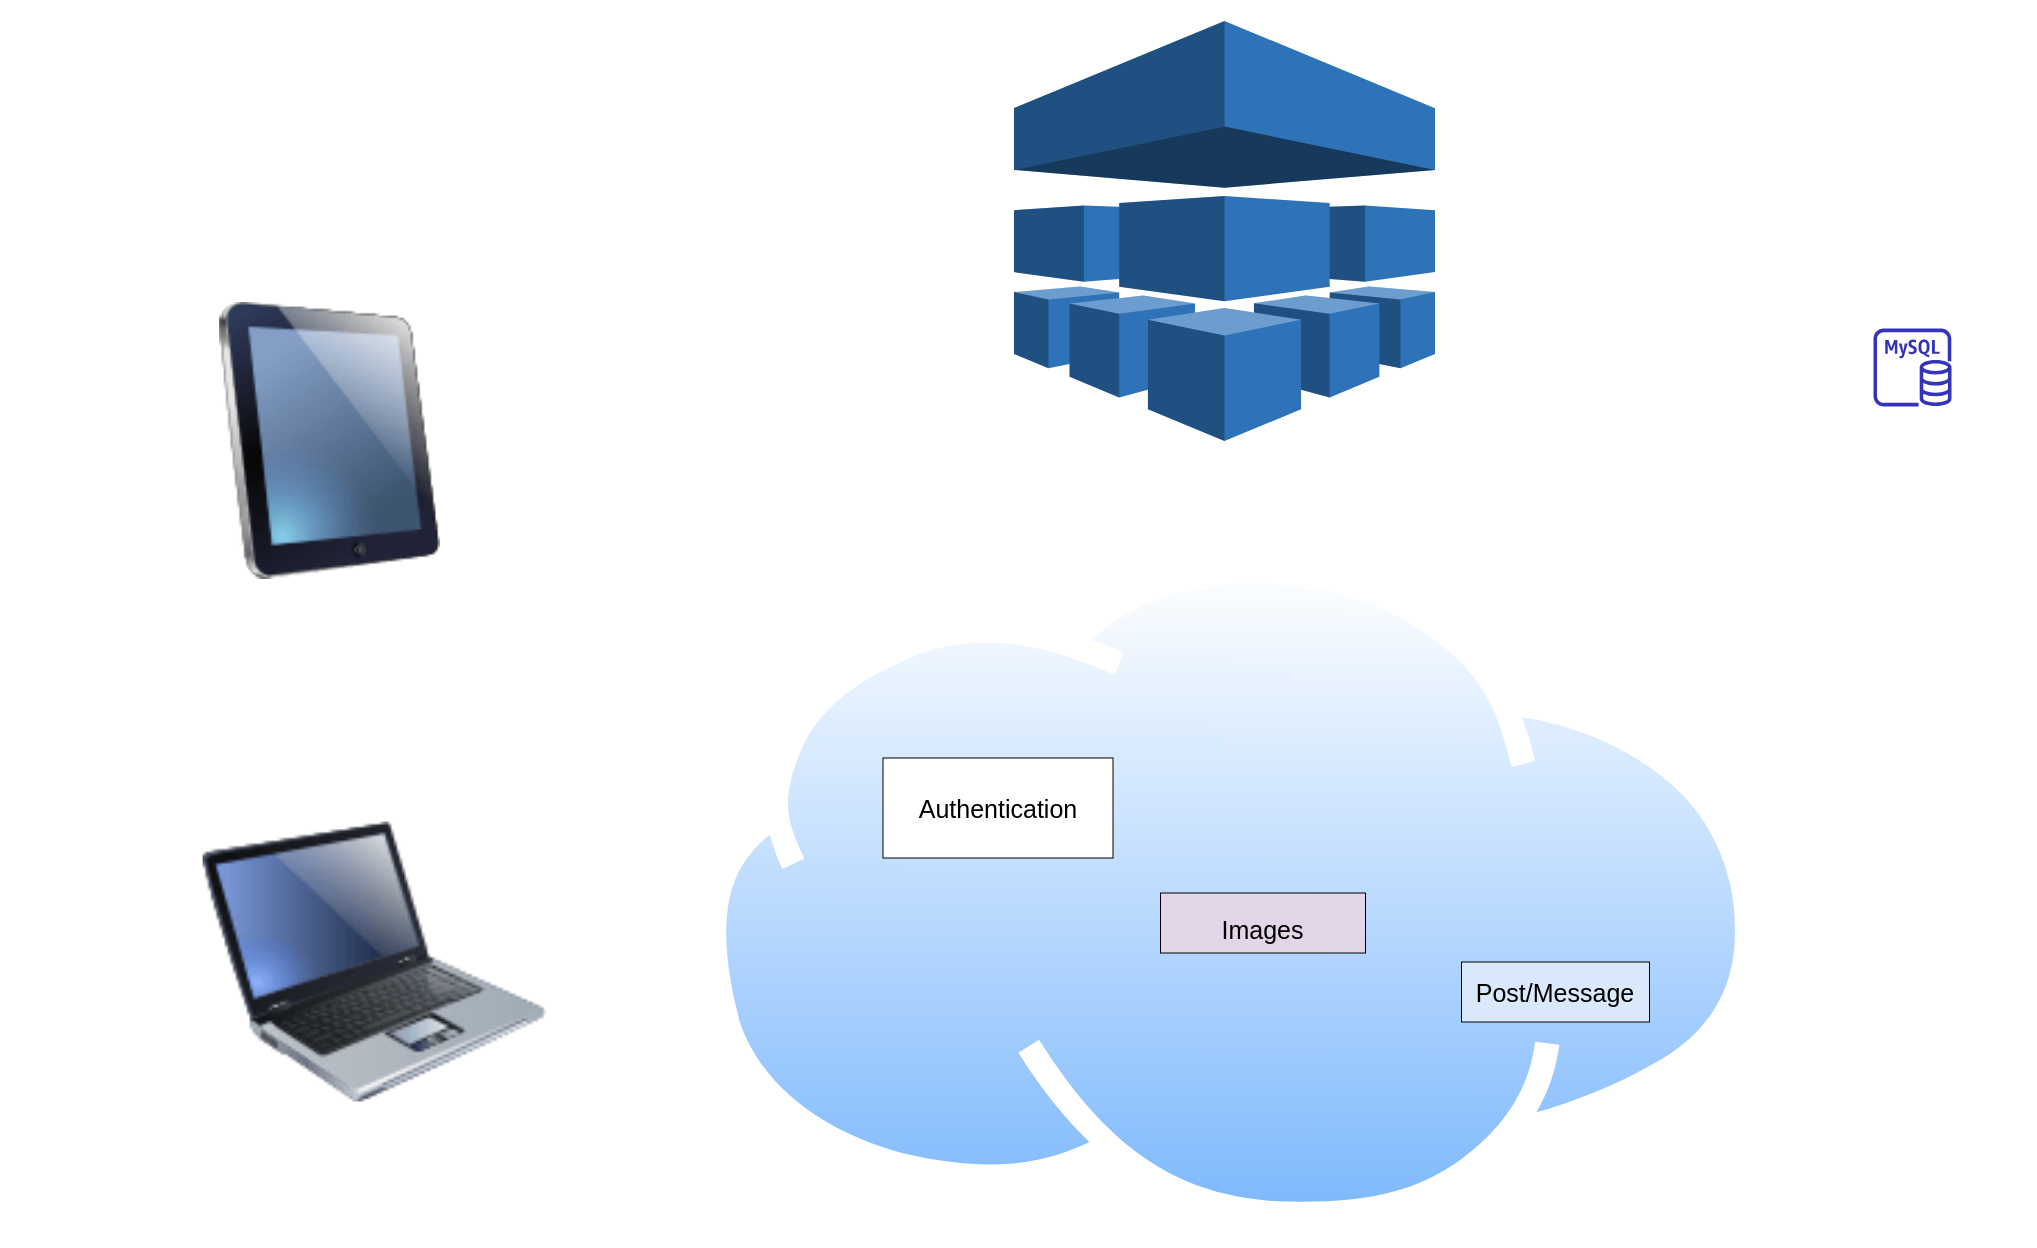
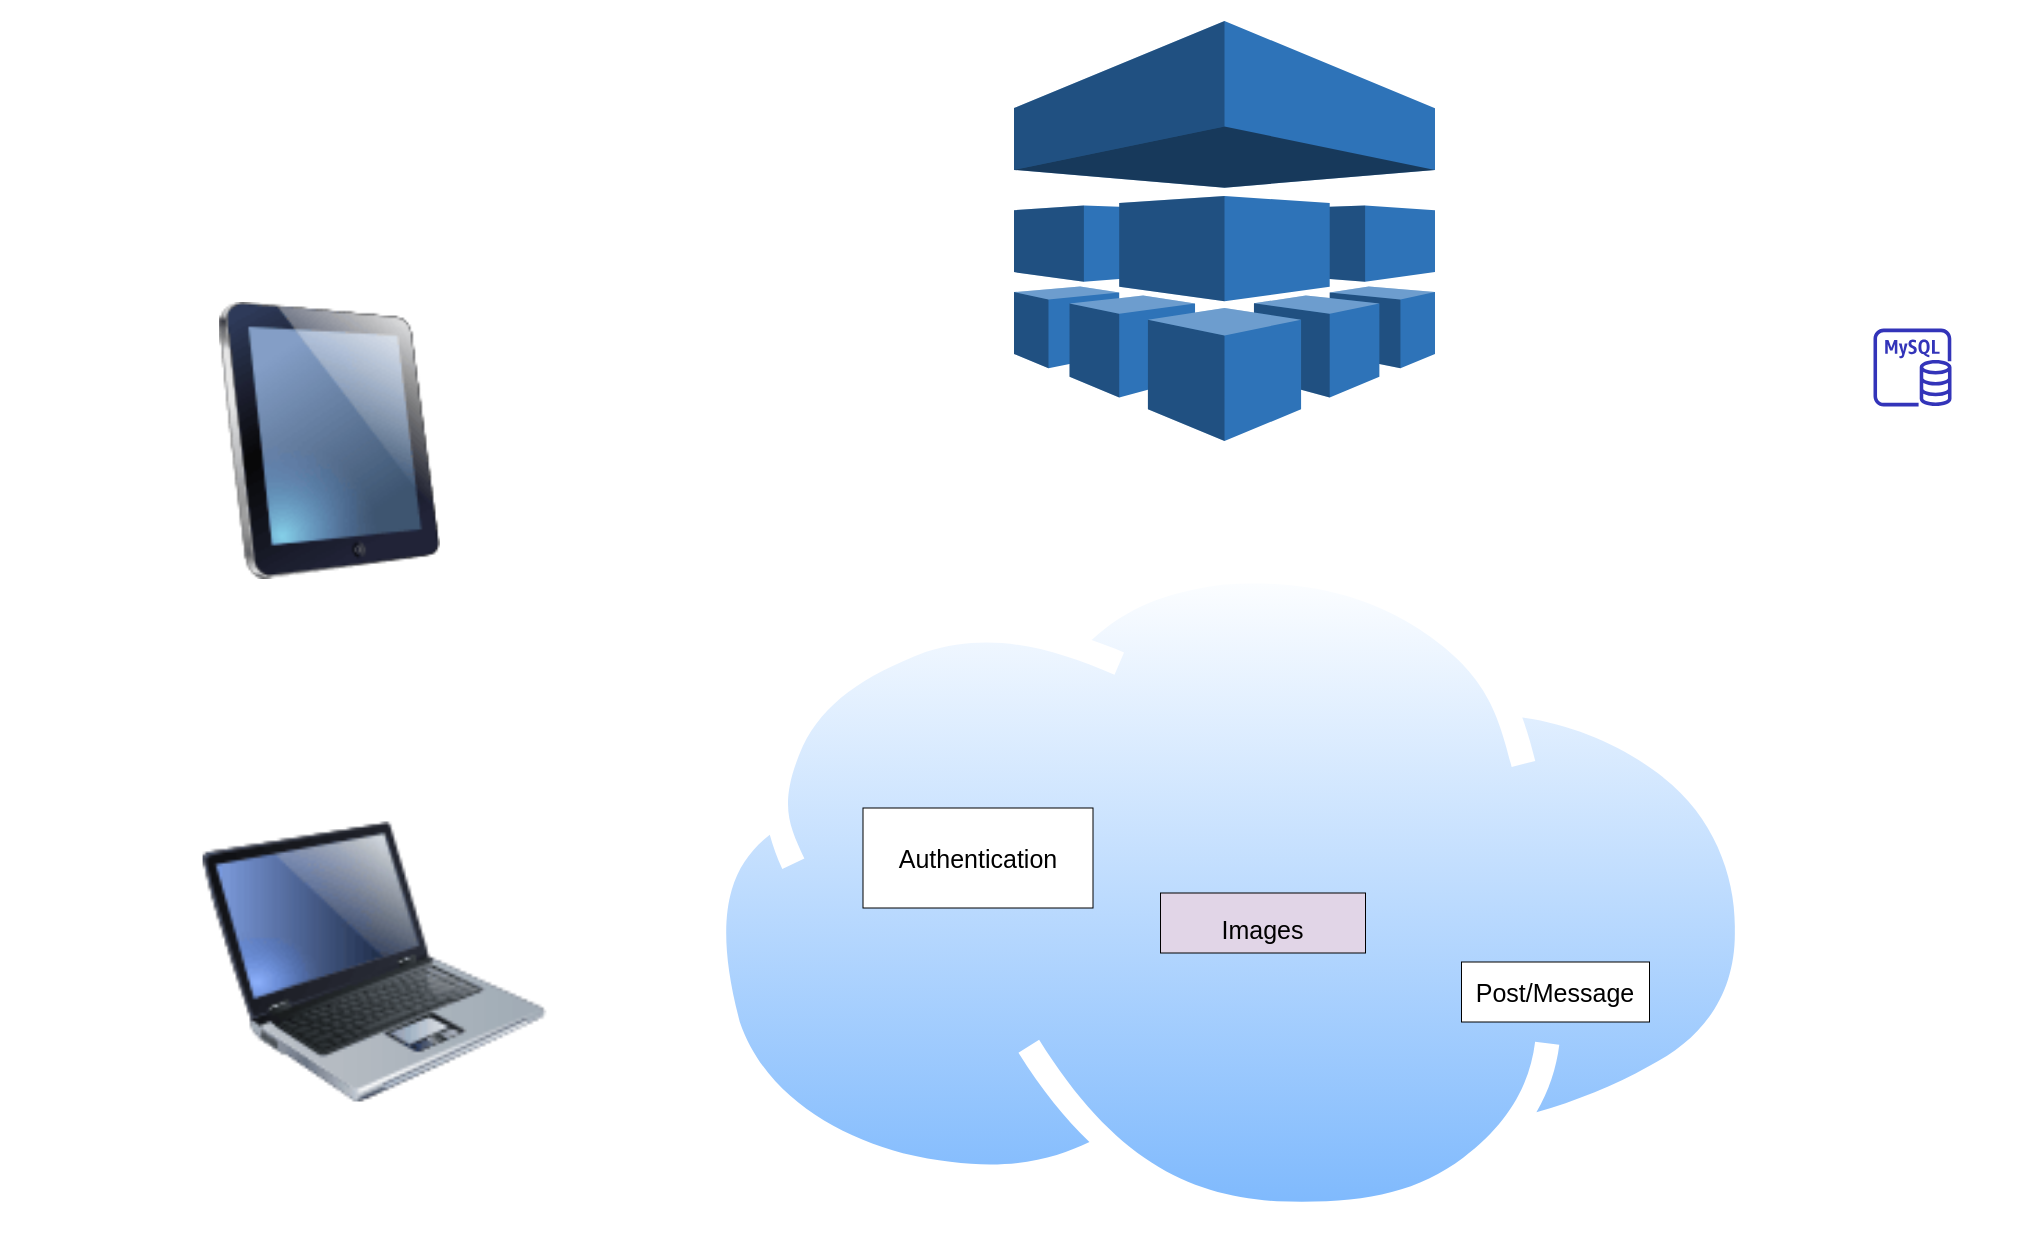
(998, 808) -> (978, 858)
(1556, 992) -> (1556, 992)
